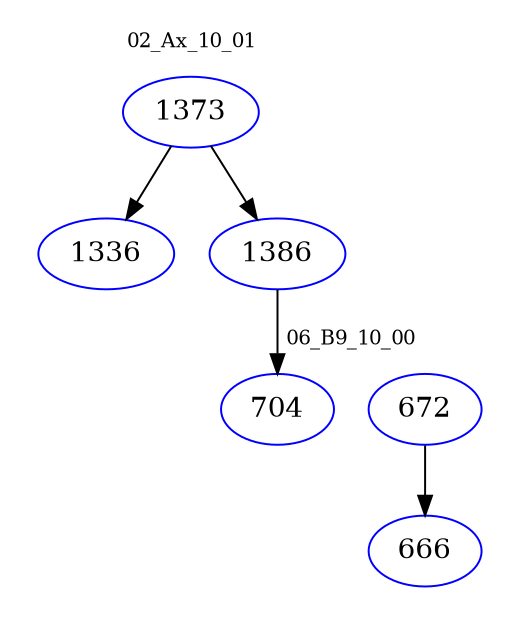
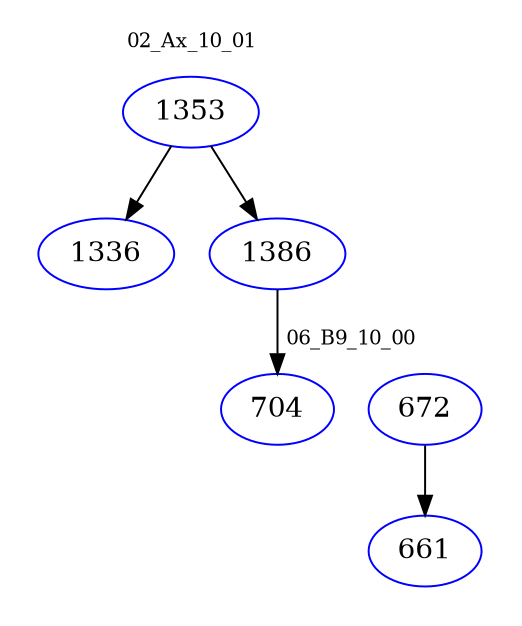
(191, 112) -> (191, 112)
(425, 551) -> (425, 551)
